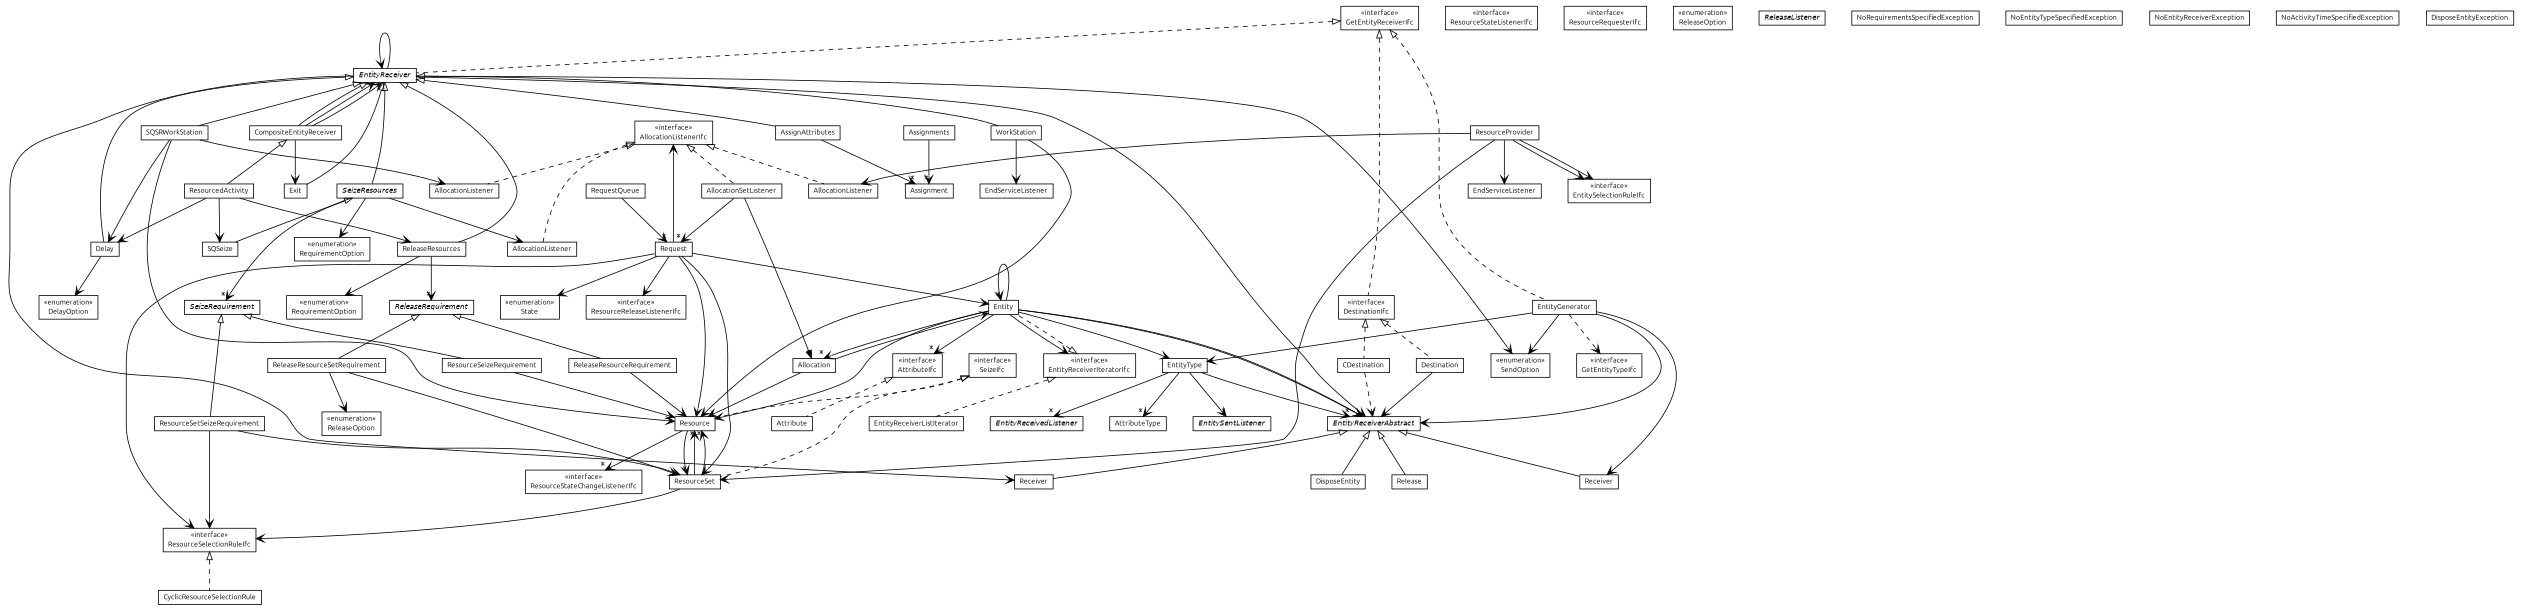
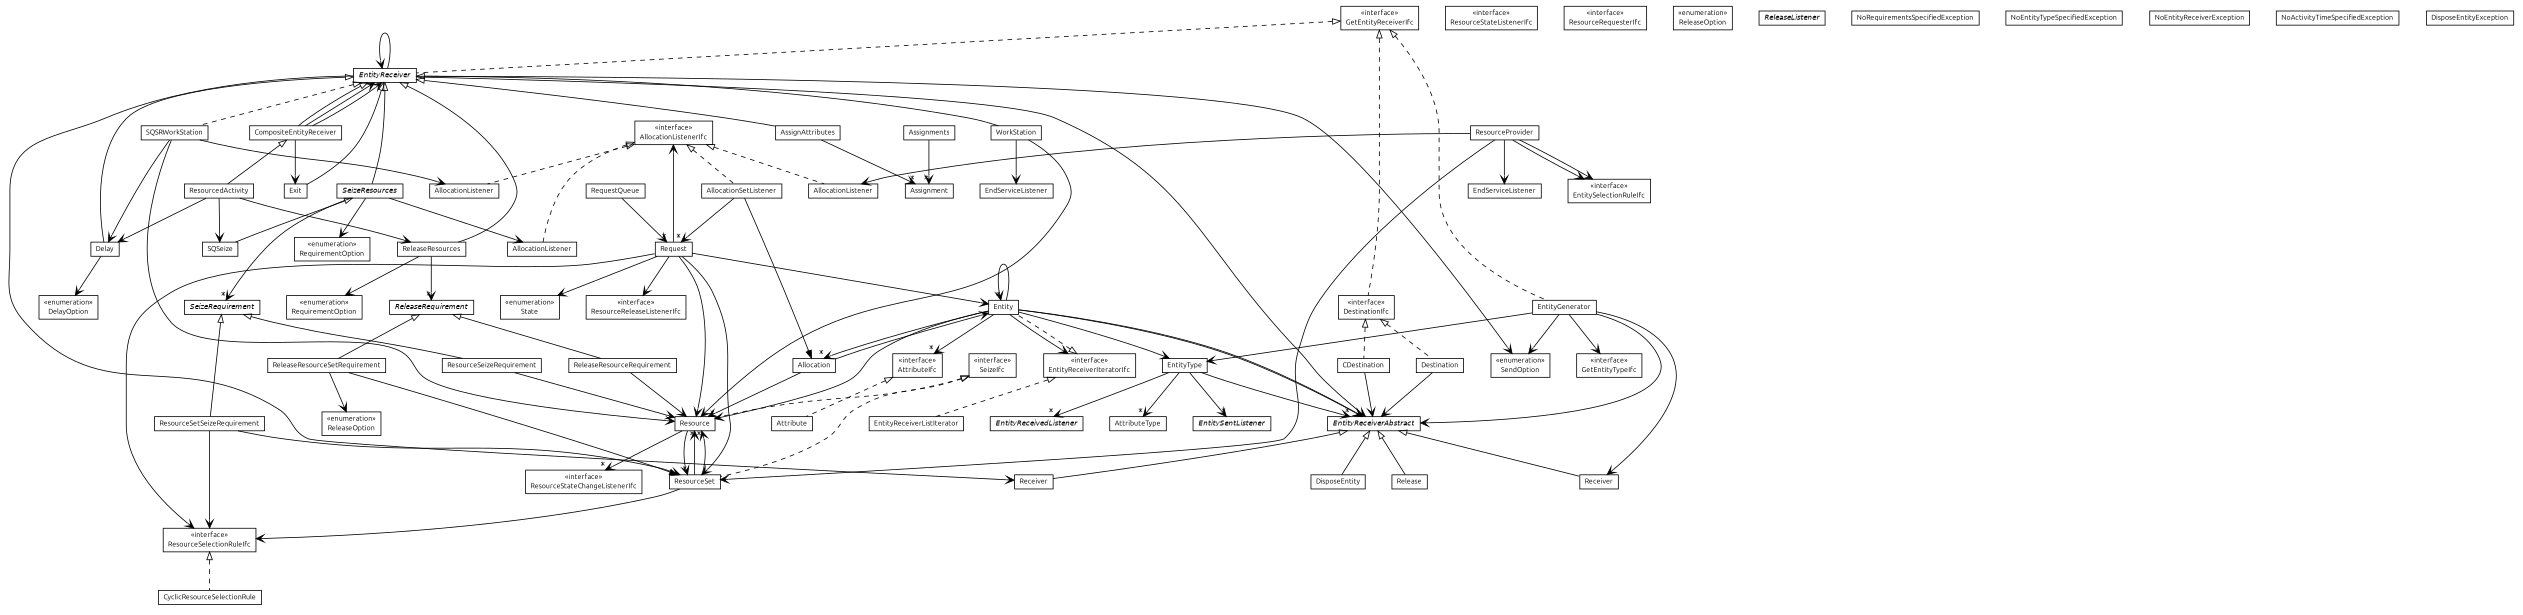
(276, 105) -> (276, 105)
(1582, 331) -> (1582, 331)
(1368, 391) -> (1368, 391)
(510, 421) -> (510, 421)
